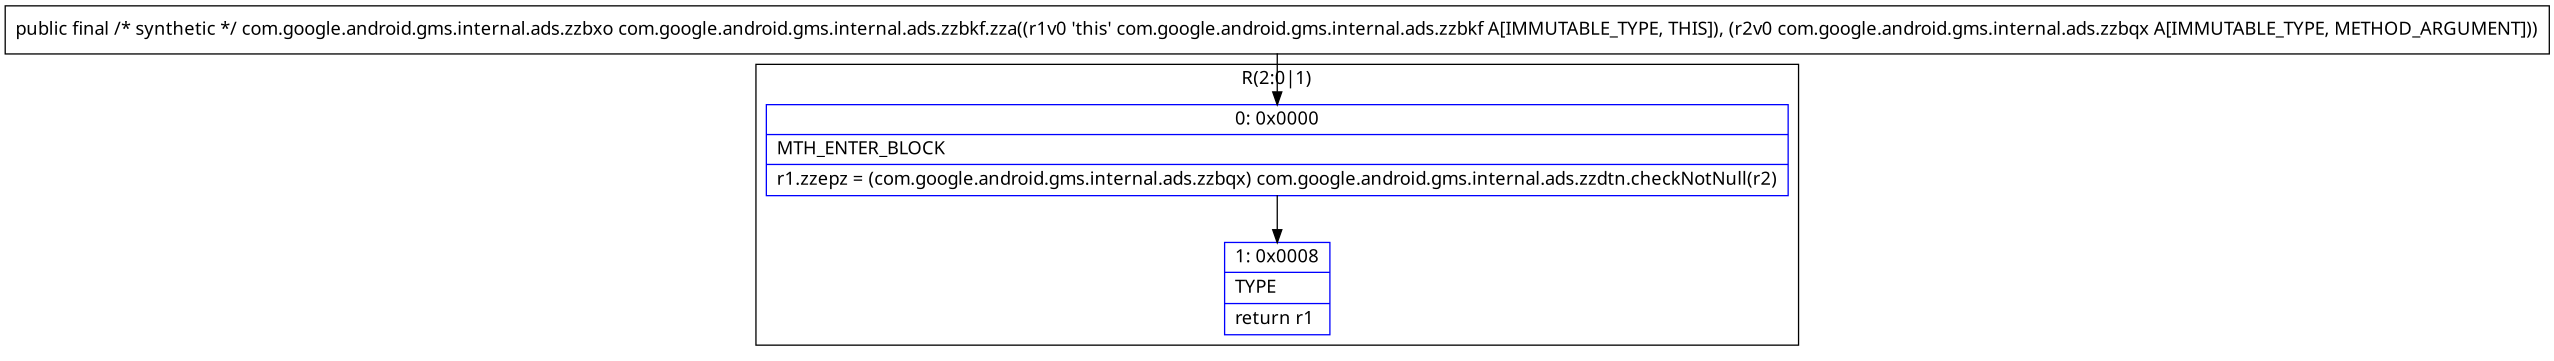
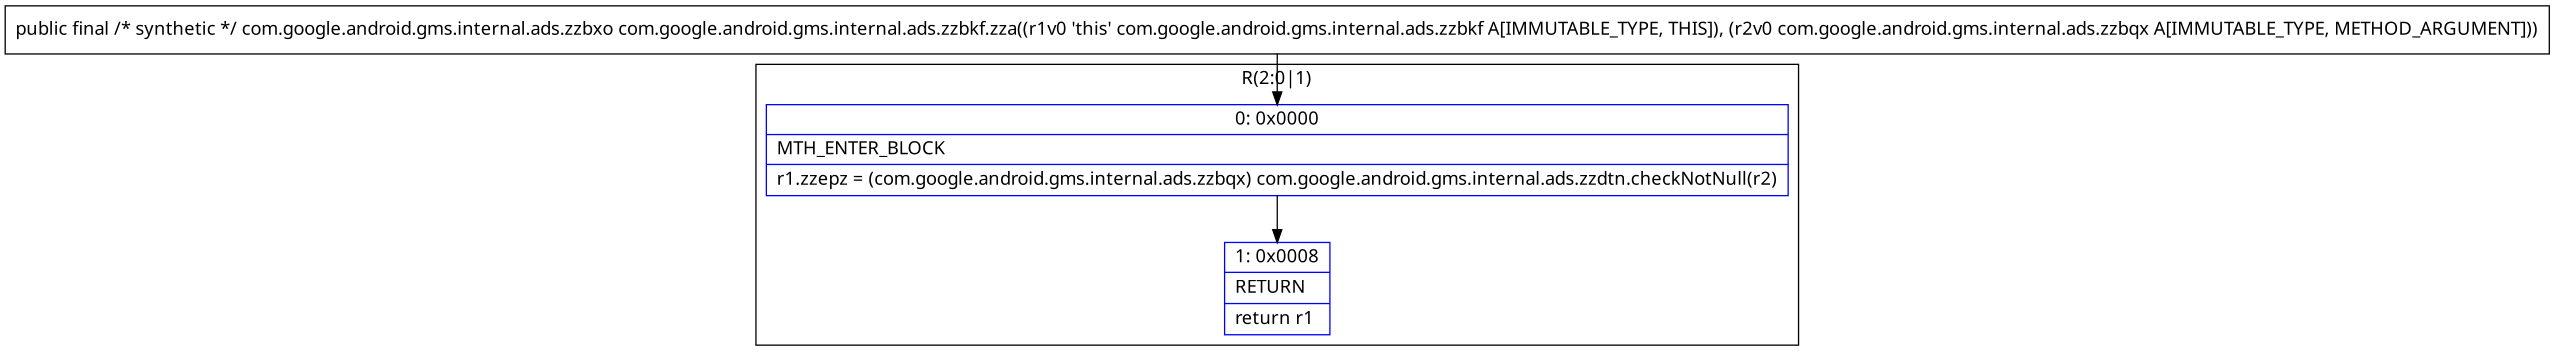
(1256, 287) -> (1271, 287)
